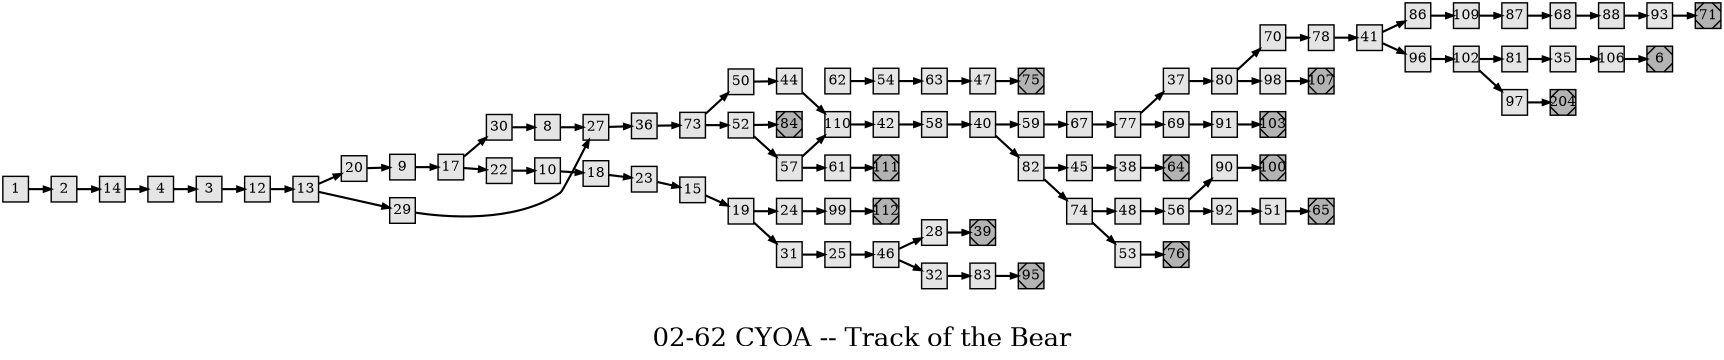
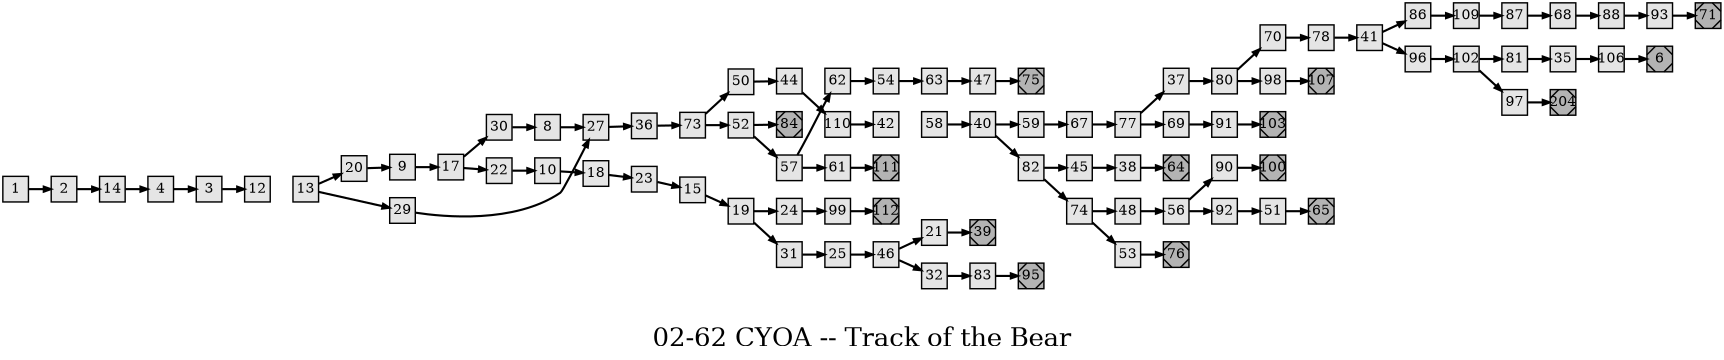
(907, 124) -> none
(811, 149) -> (812, 128)
(278, 189) -> none
(934, 233) -> (934, 233)
